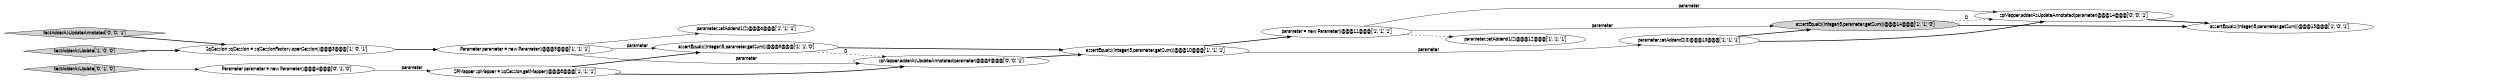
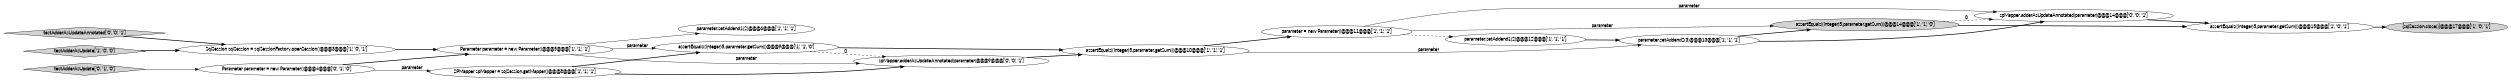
none -> (2447, 27)
none -> (1601, 40)
none -> (404, 60)
